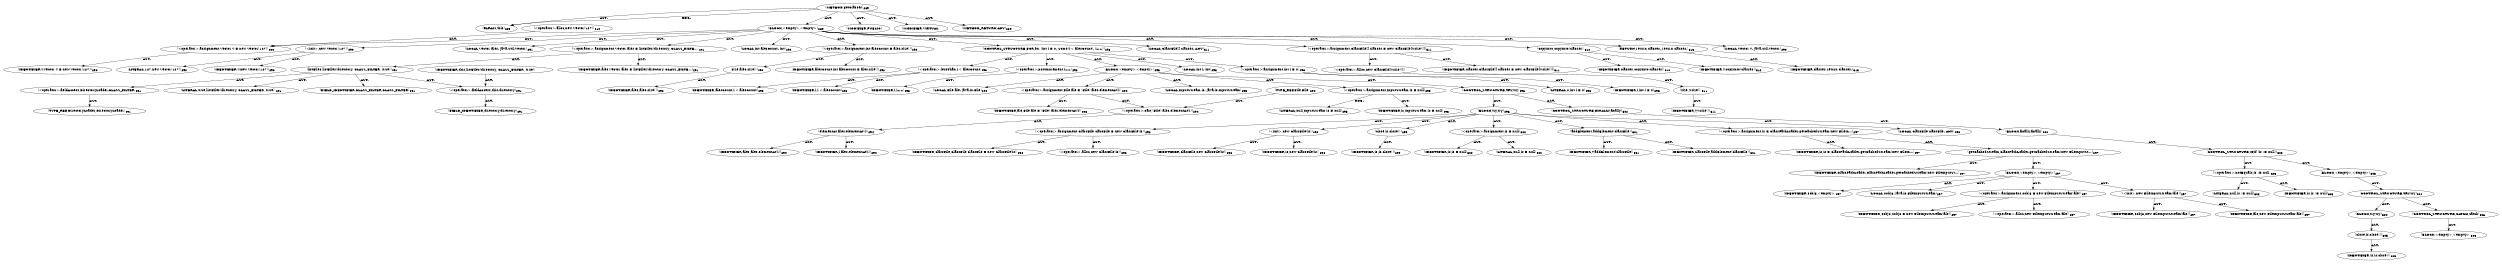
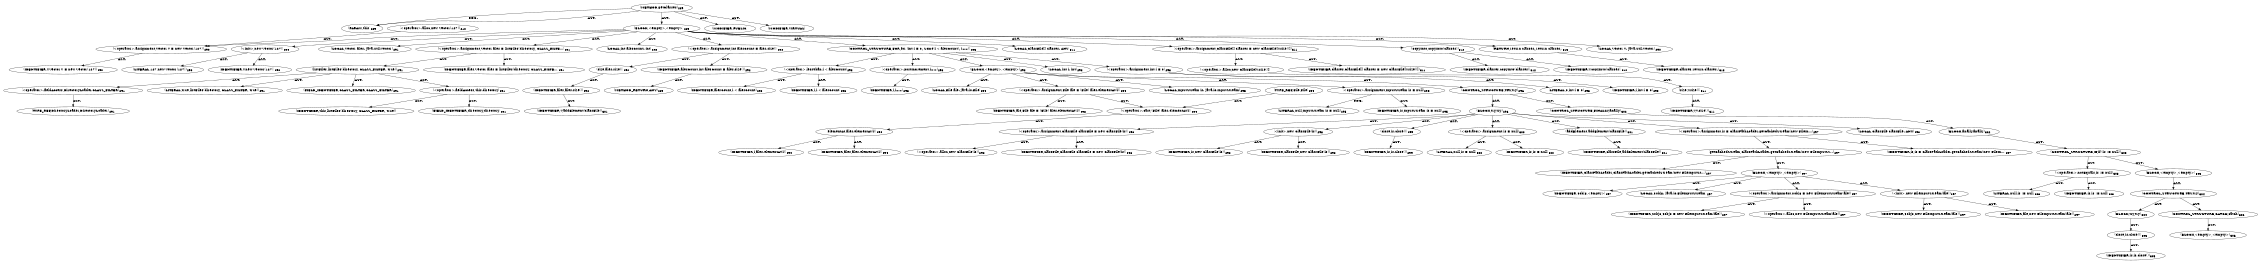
(915, 18) -> (672, 80)
(485, 79) -> (409, 101)
(1604, 141) -> (566, 100)
